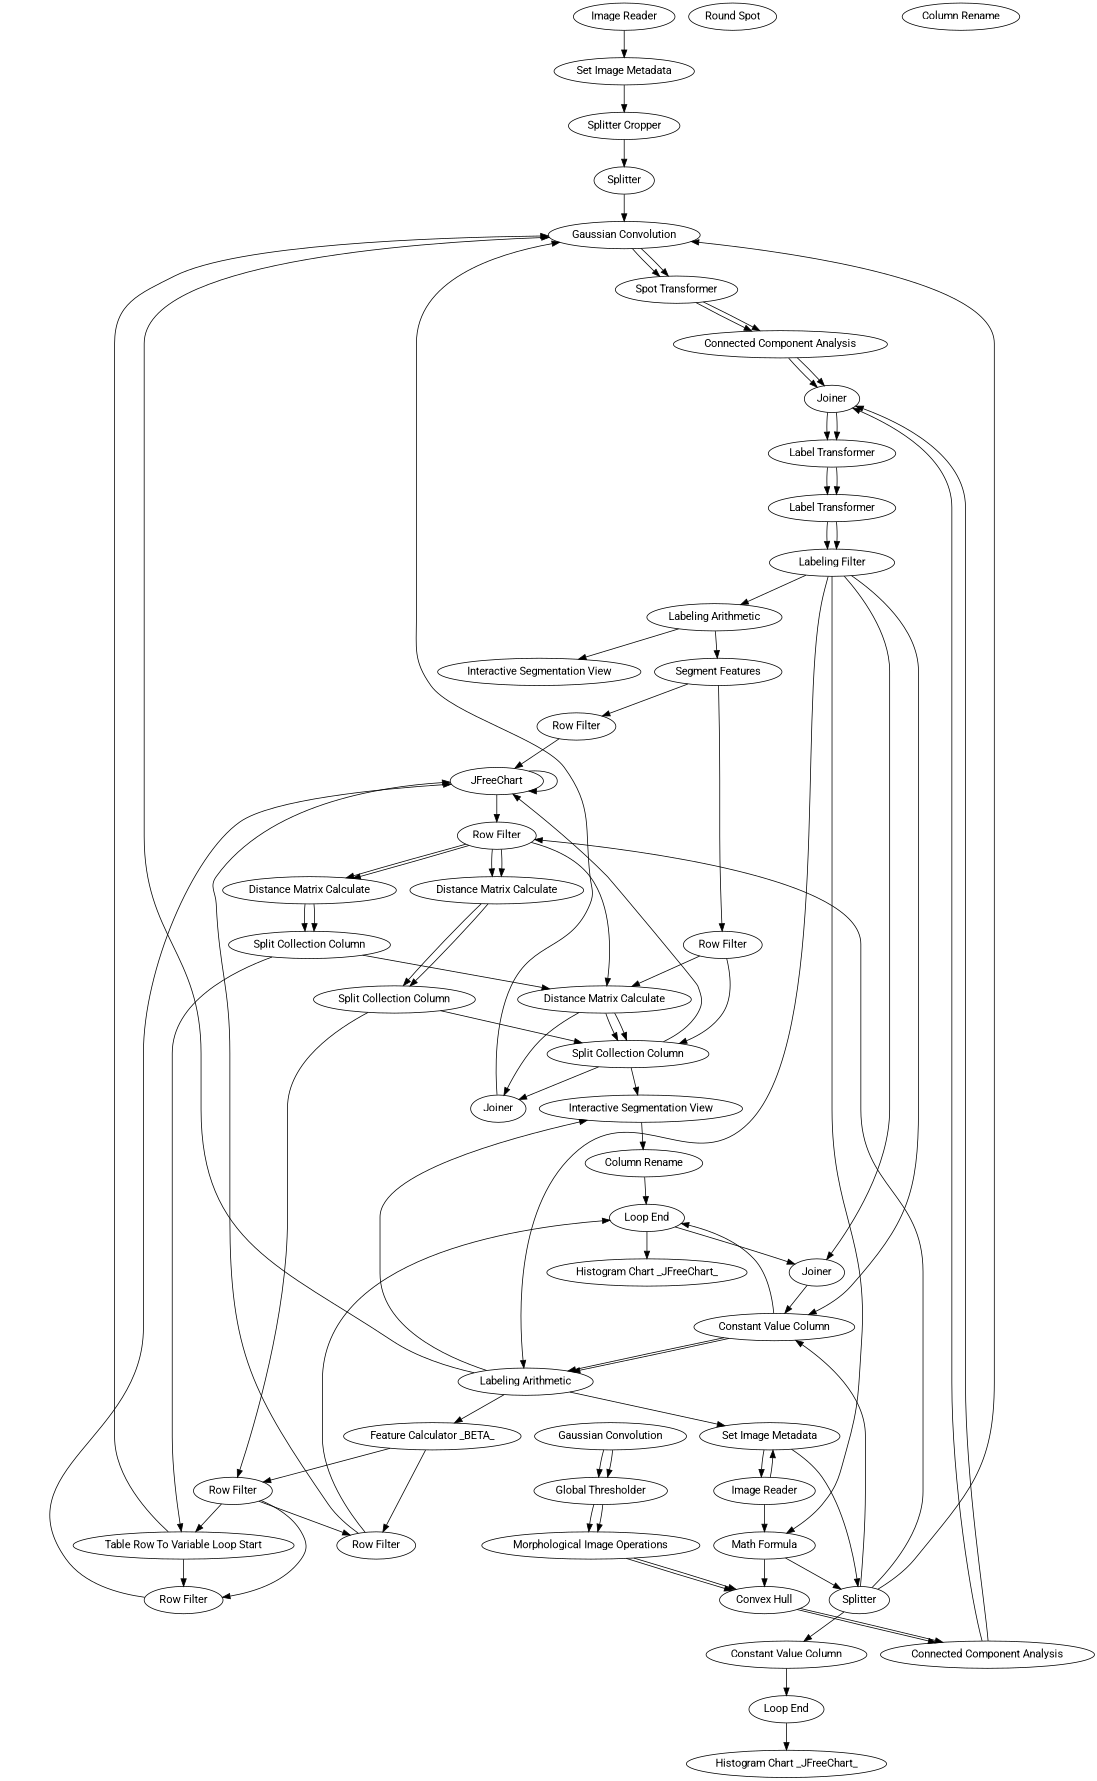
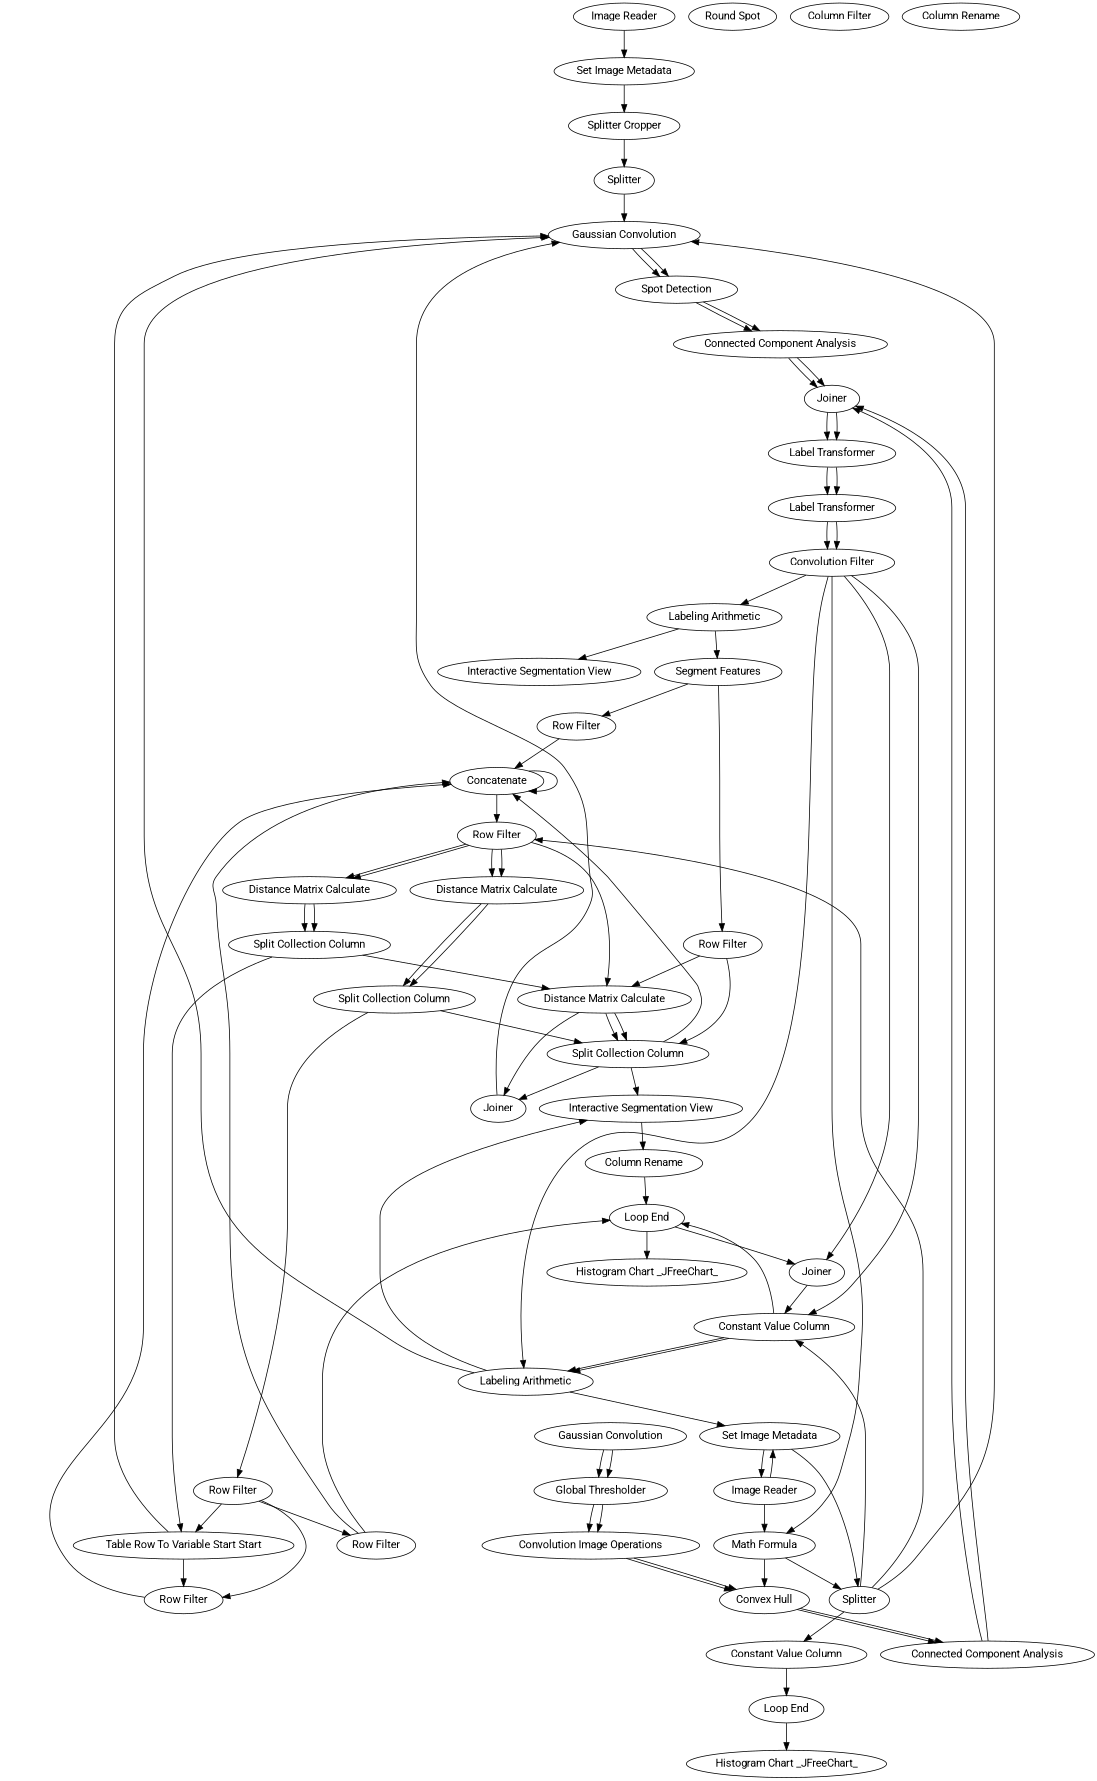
none -> (840, 17)
(677, 290) -> (677, 290)
(832, 563) -> (832, 563)
(497, 781) -> (497, 781)
(432, 1436) -> none
(184, 1545) -> (184, 1545)
(591, 1545) -> (591, 1545)
